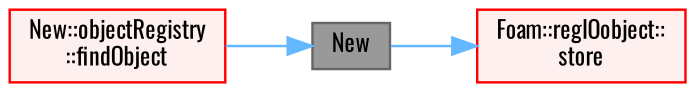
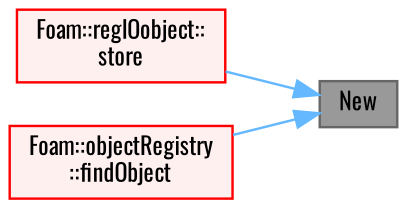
(117, 46) -> (121, 162)
(421, 46) -> (260, 80)
